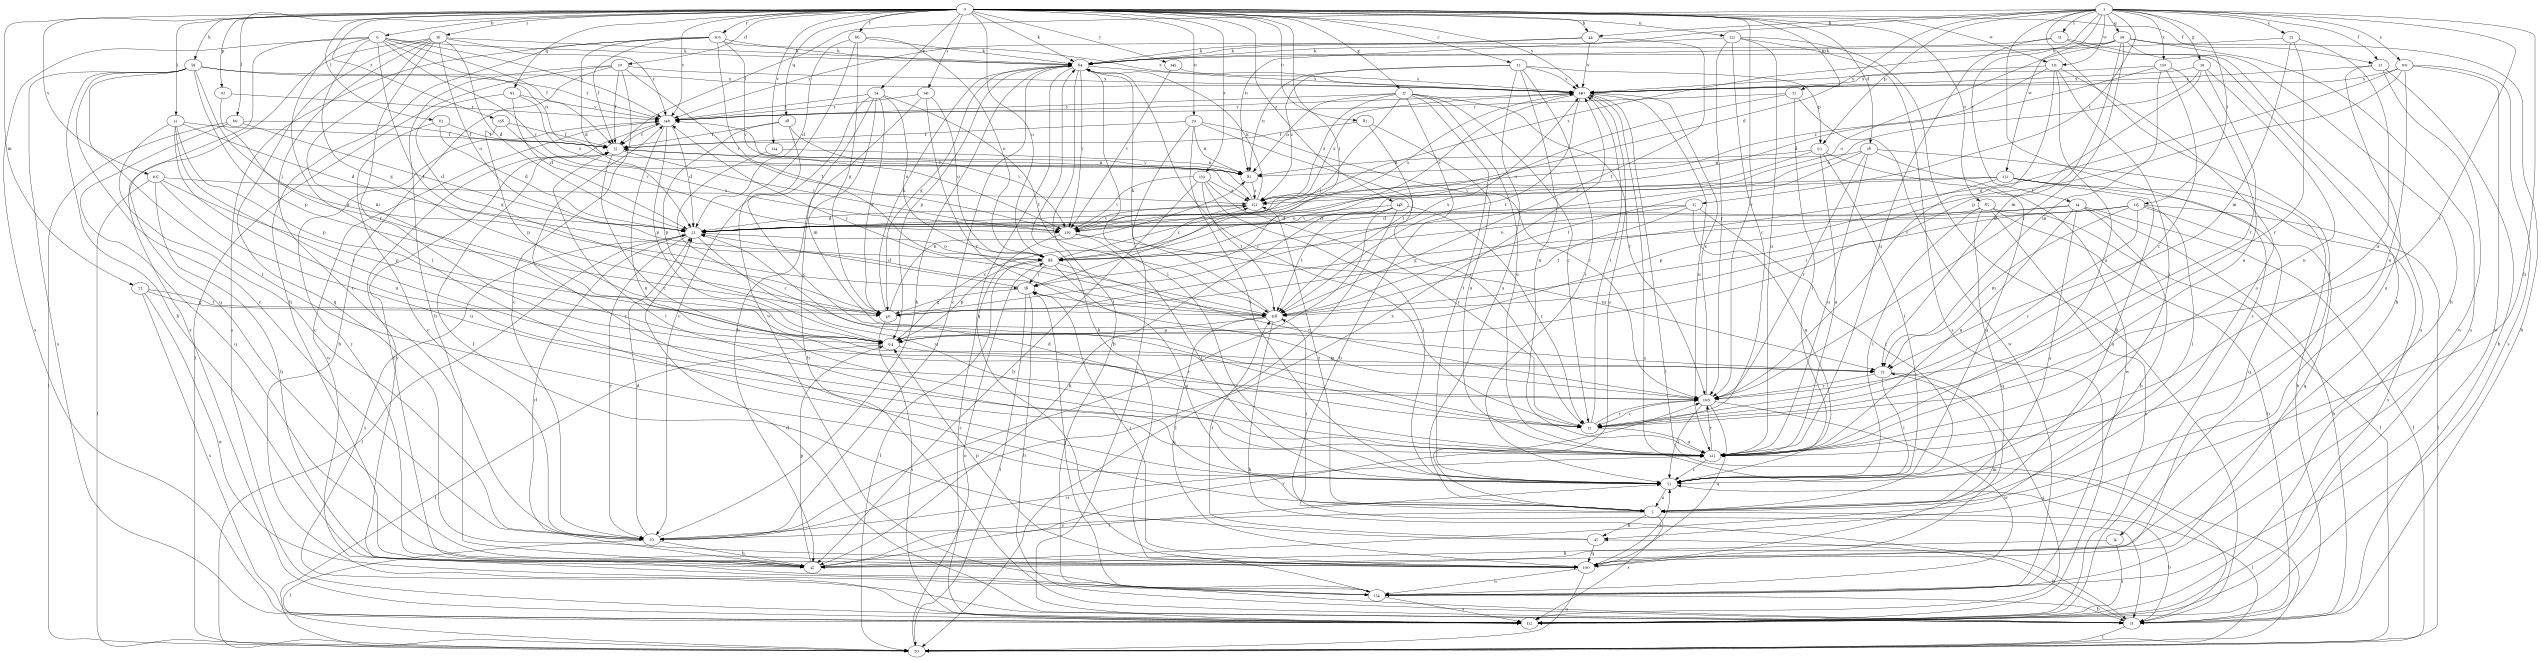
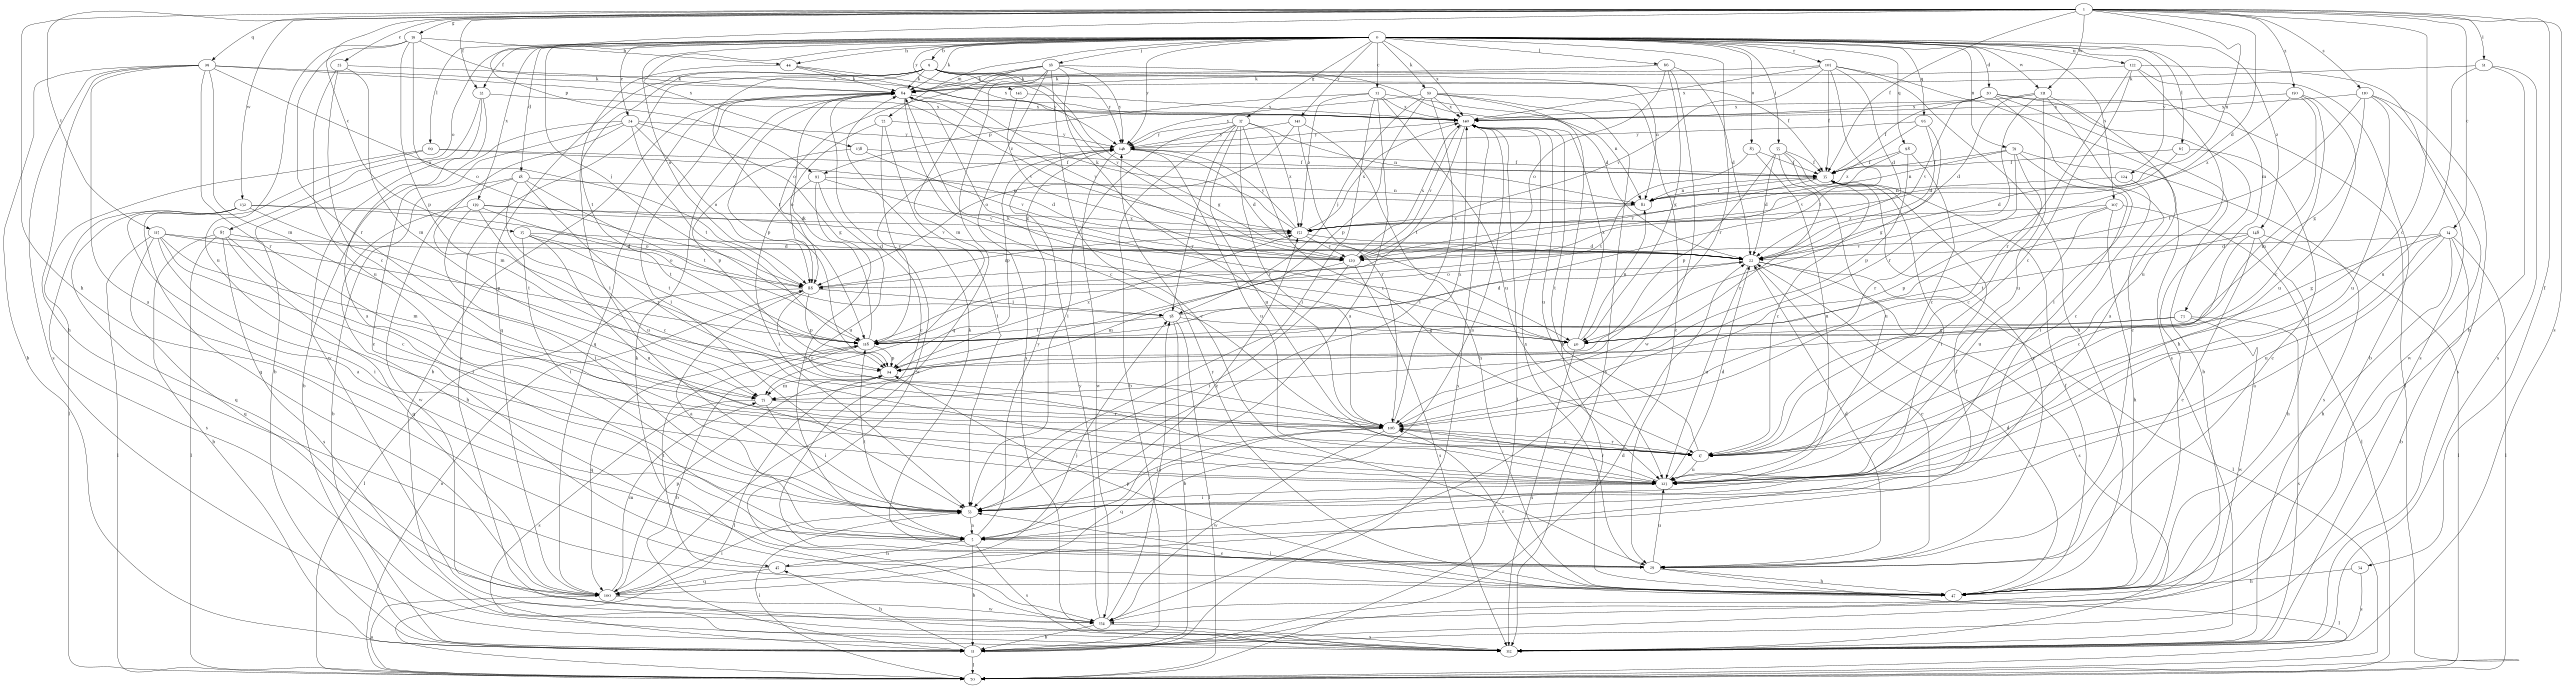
(1849, 20) -> (599, 51)
(223, 93) -> none
none -> (377, 403)
